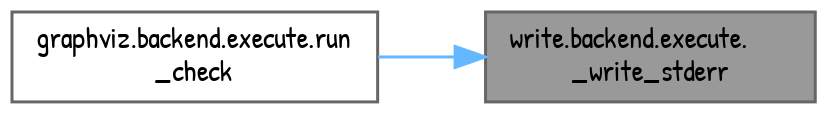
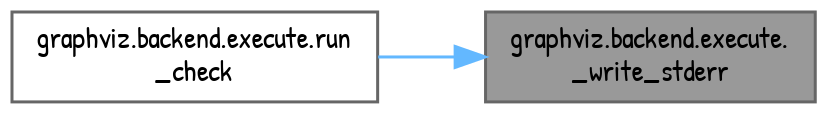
(650, 57) -> (650, 57)
